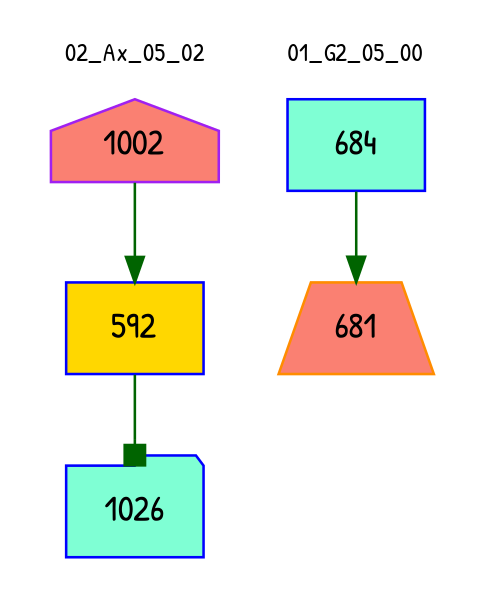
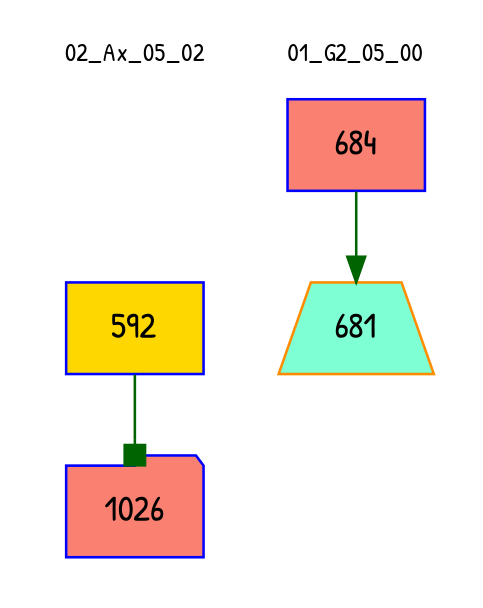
(135, 145) -> none
(356, 145) -> (356, 145)
(356, 328) -> (356, 328)
(135, 511) -> (135, 511)
